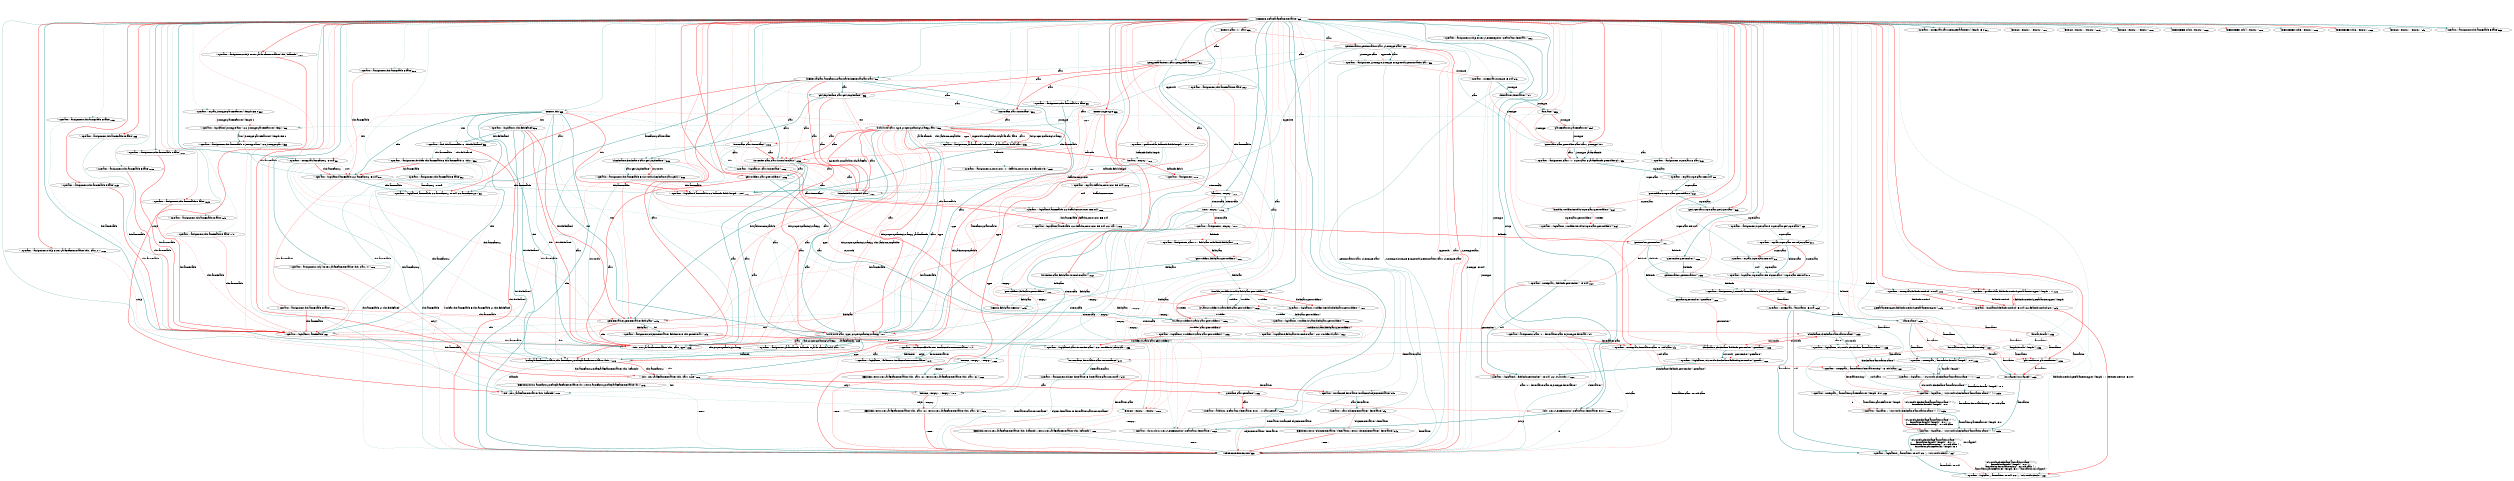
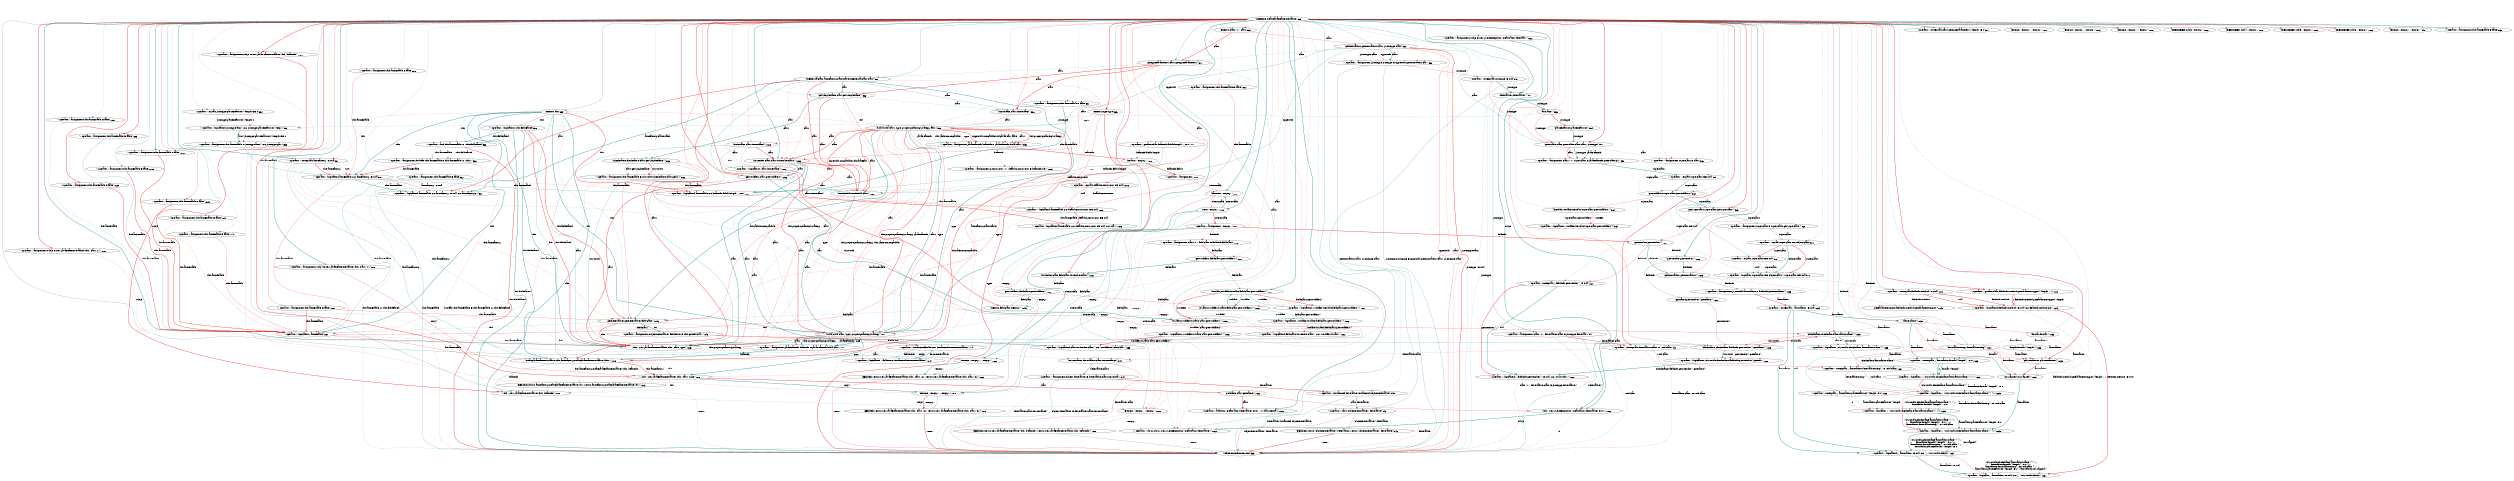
none -> (755, 265)
(1183, 277) -> (1183, 277)
